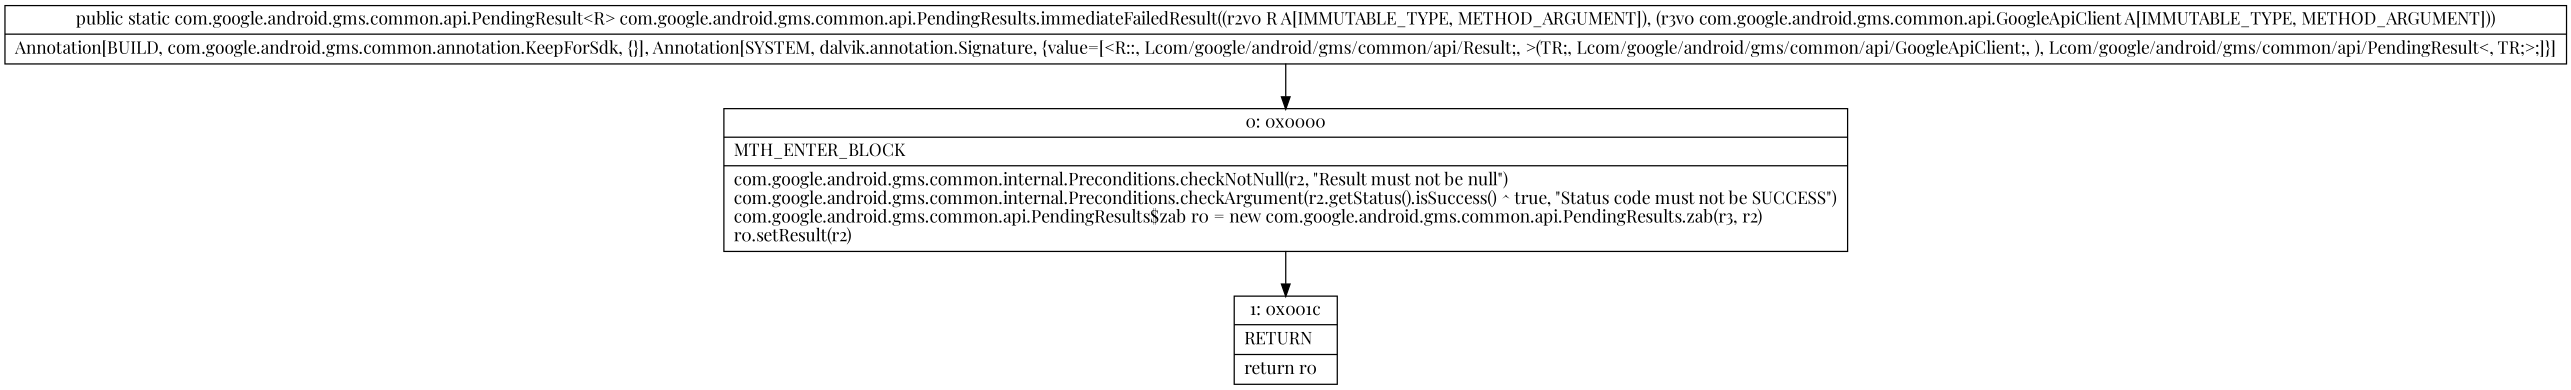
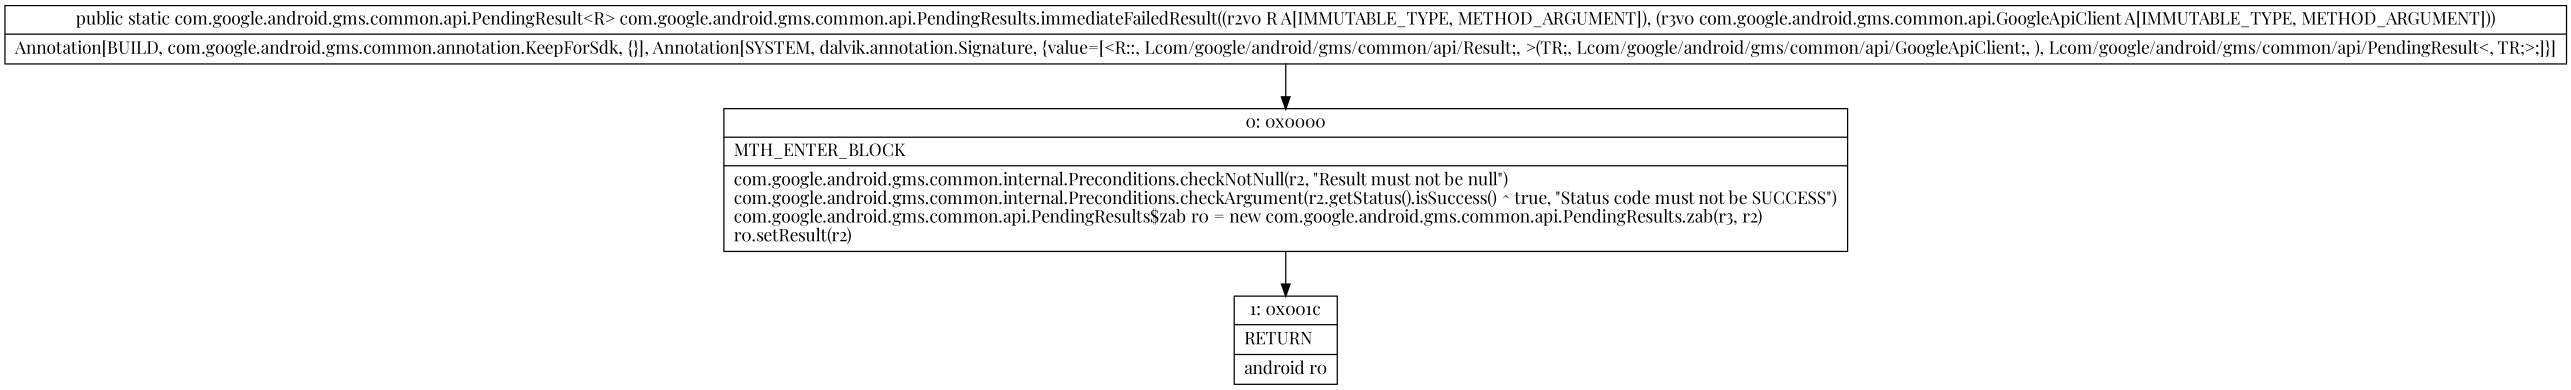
(1281, 369) -> (1286, 369)
